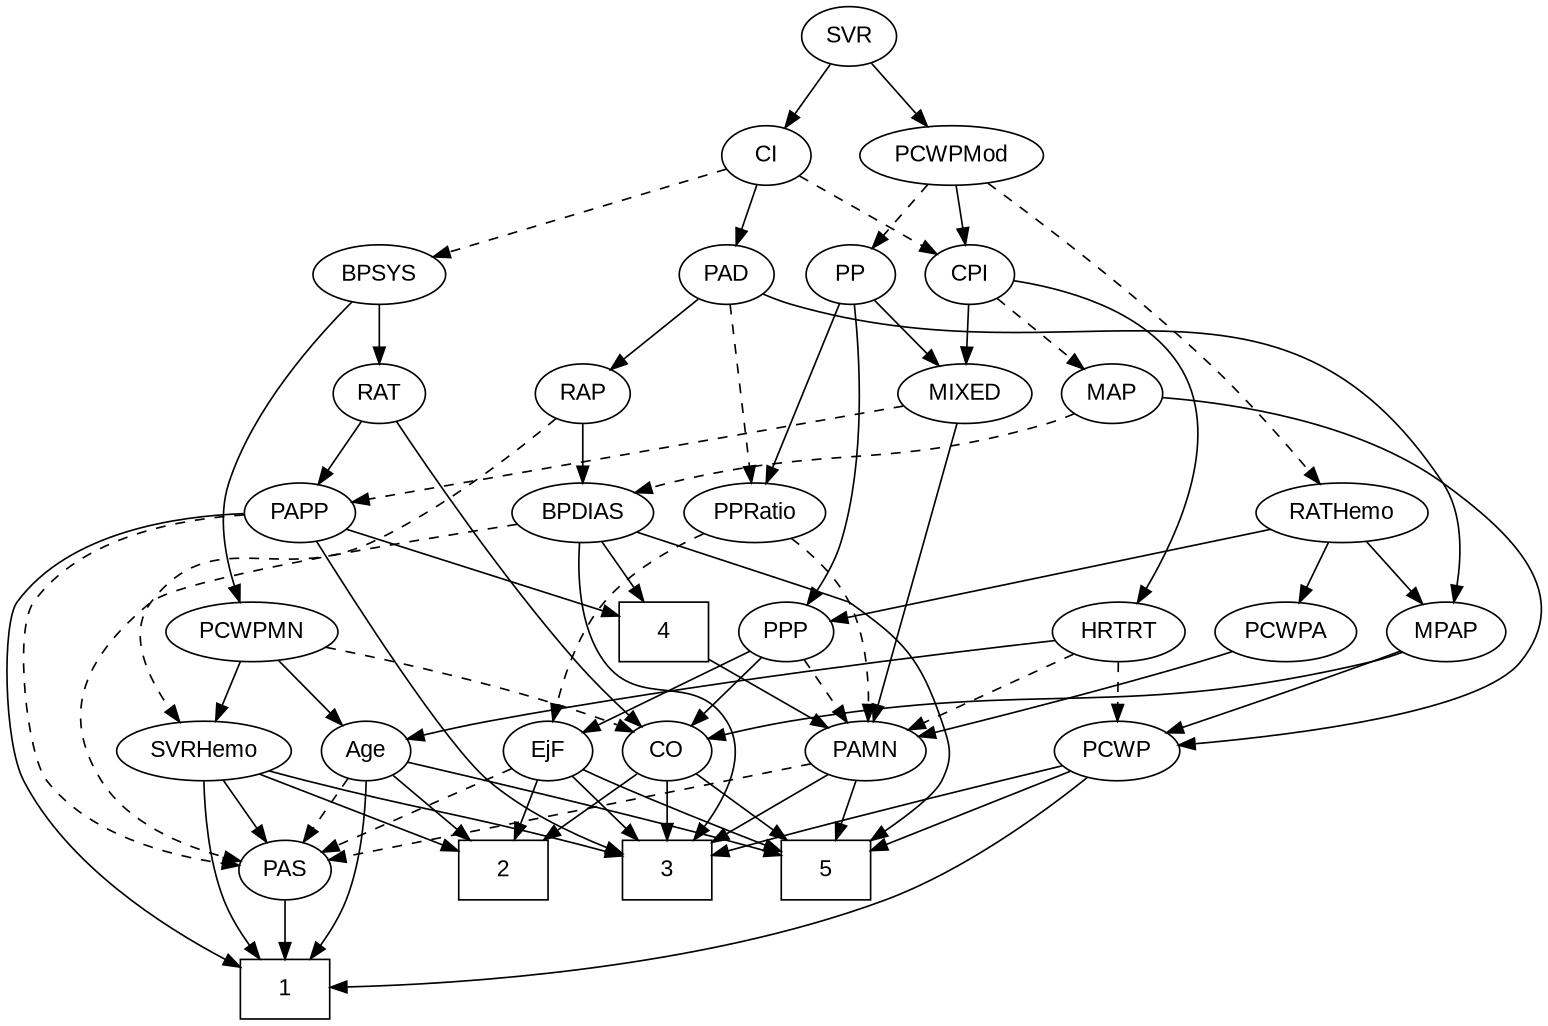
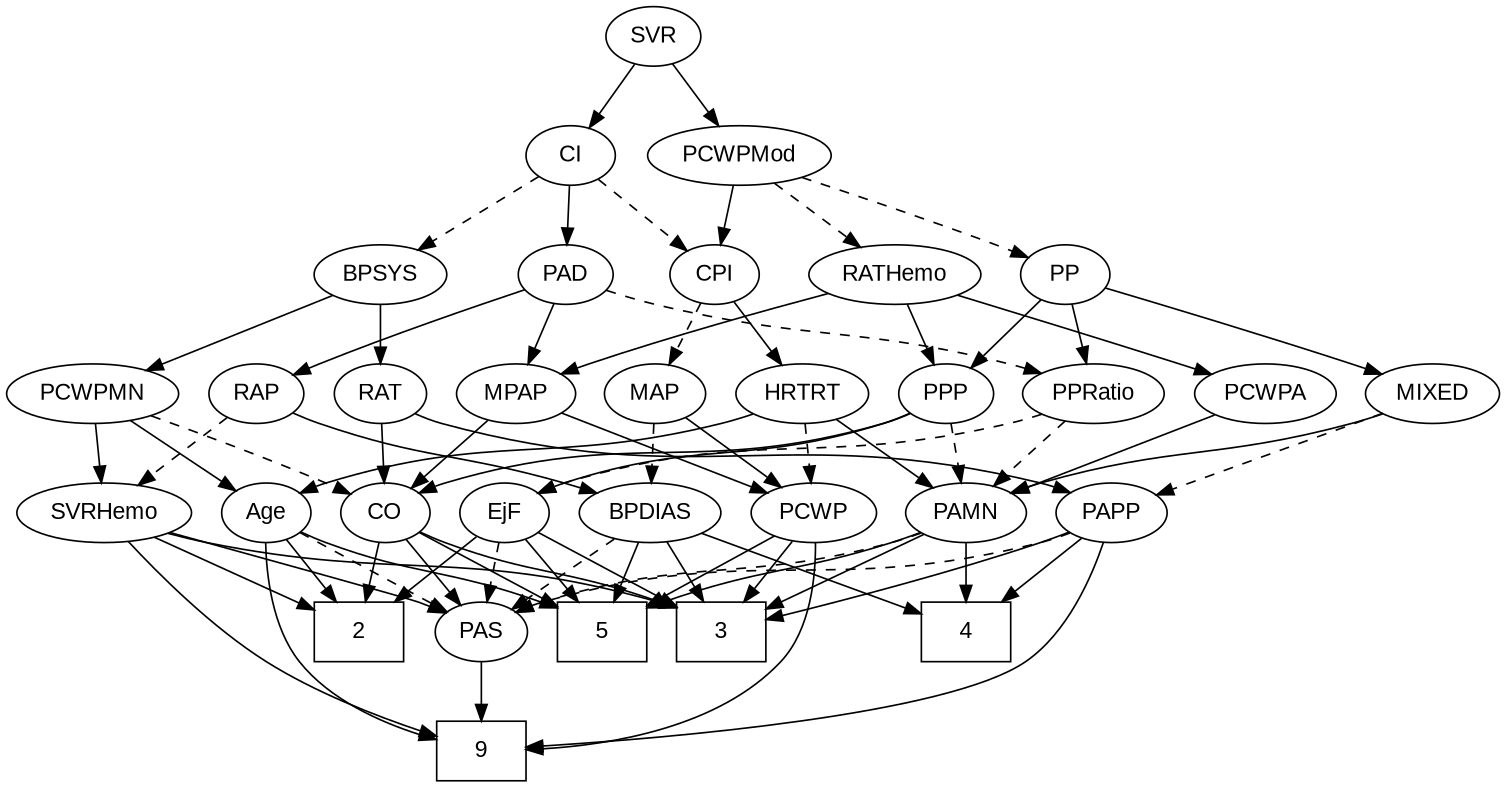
(968, 321) -> none
none -> (419, 555)
(761, 689) -> (966, 564)
(999, 689) -> (877, 449)
(285, 989) -> (481, 751)
